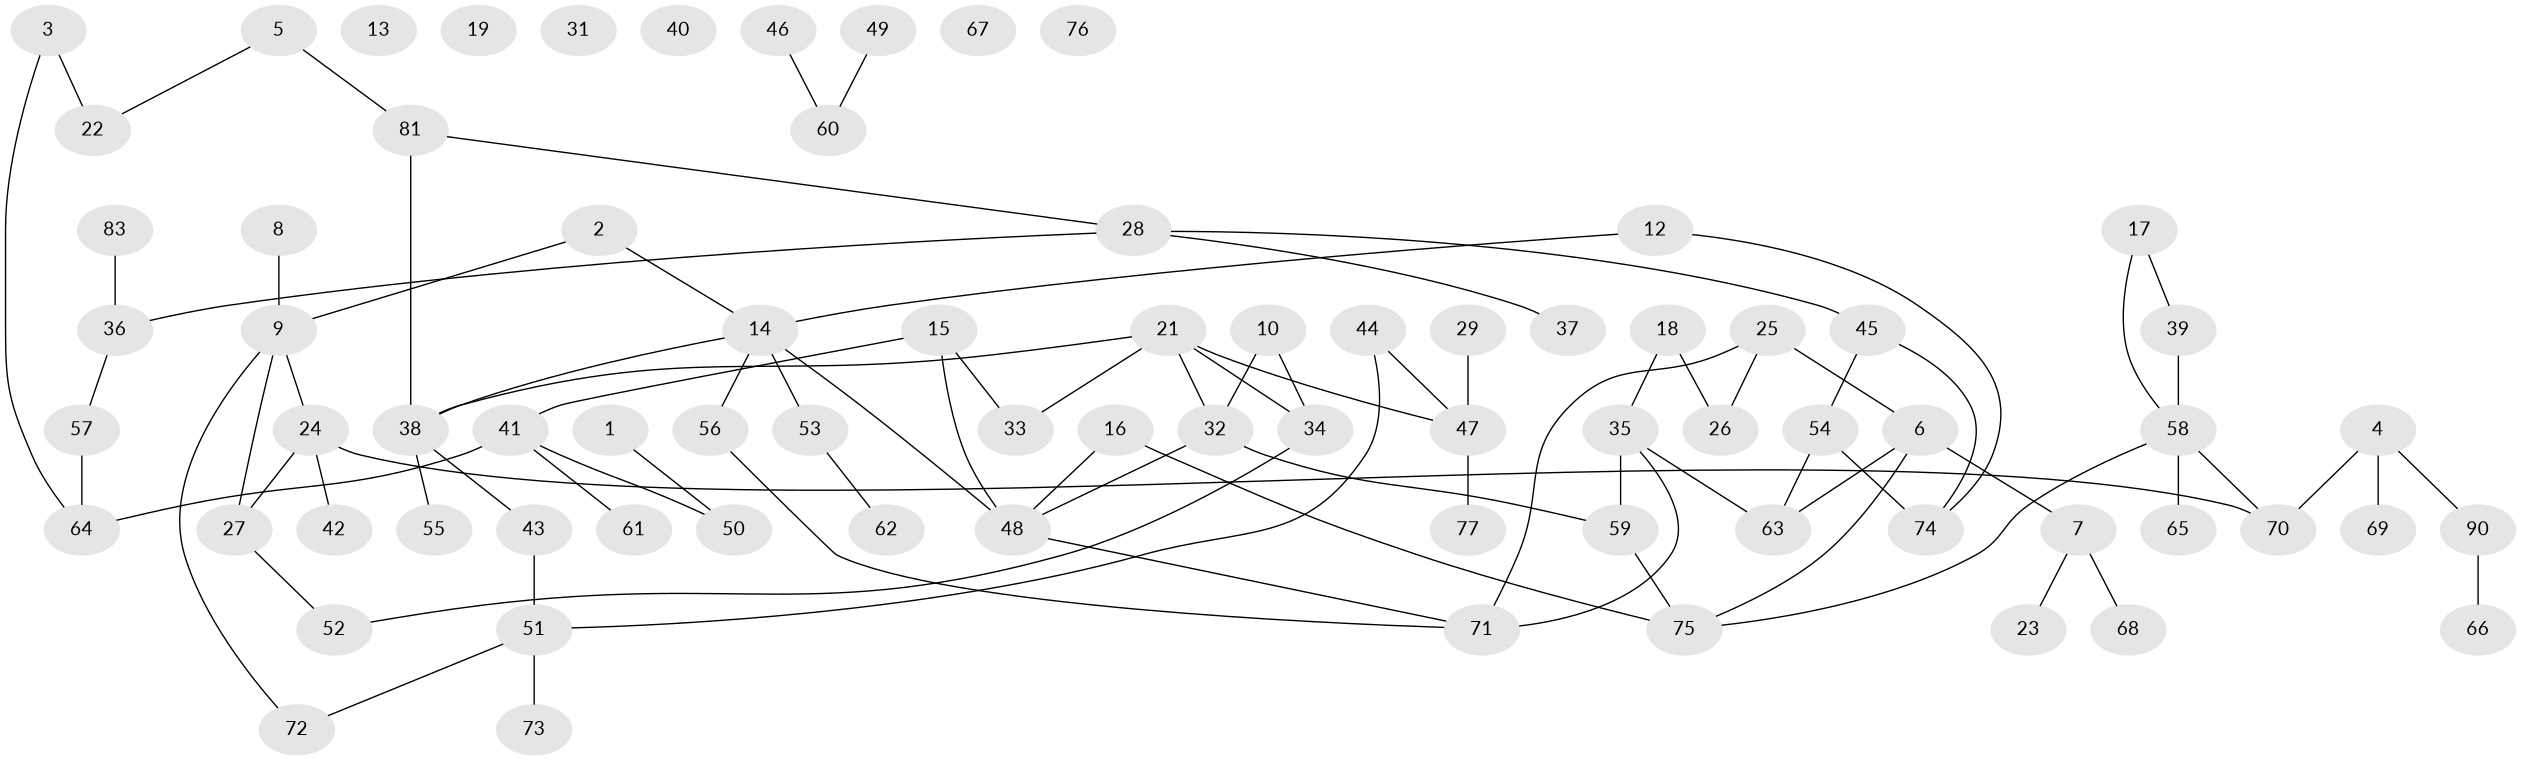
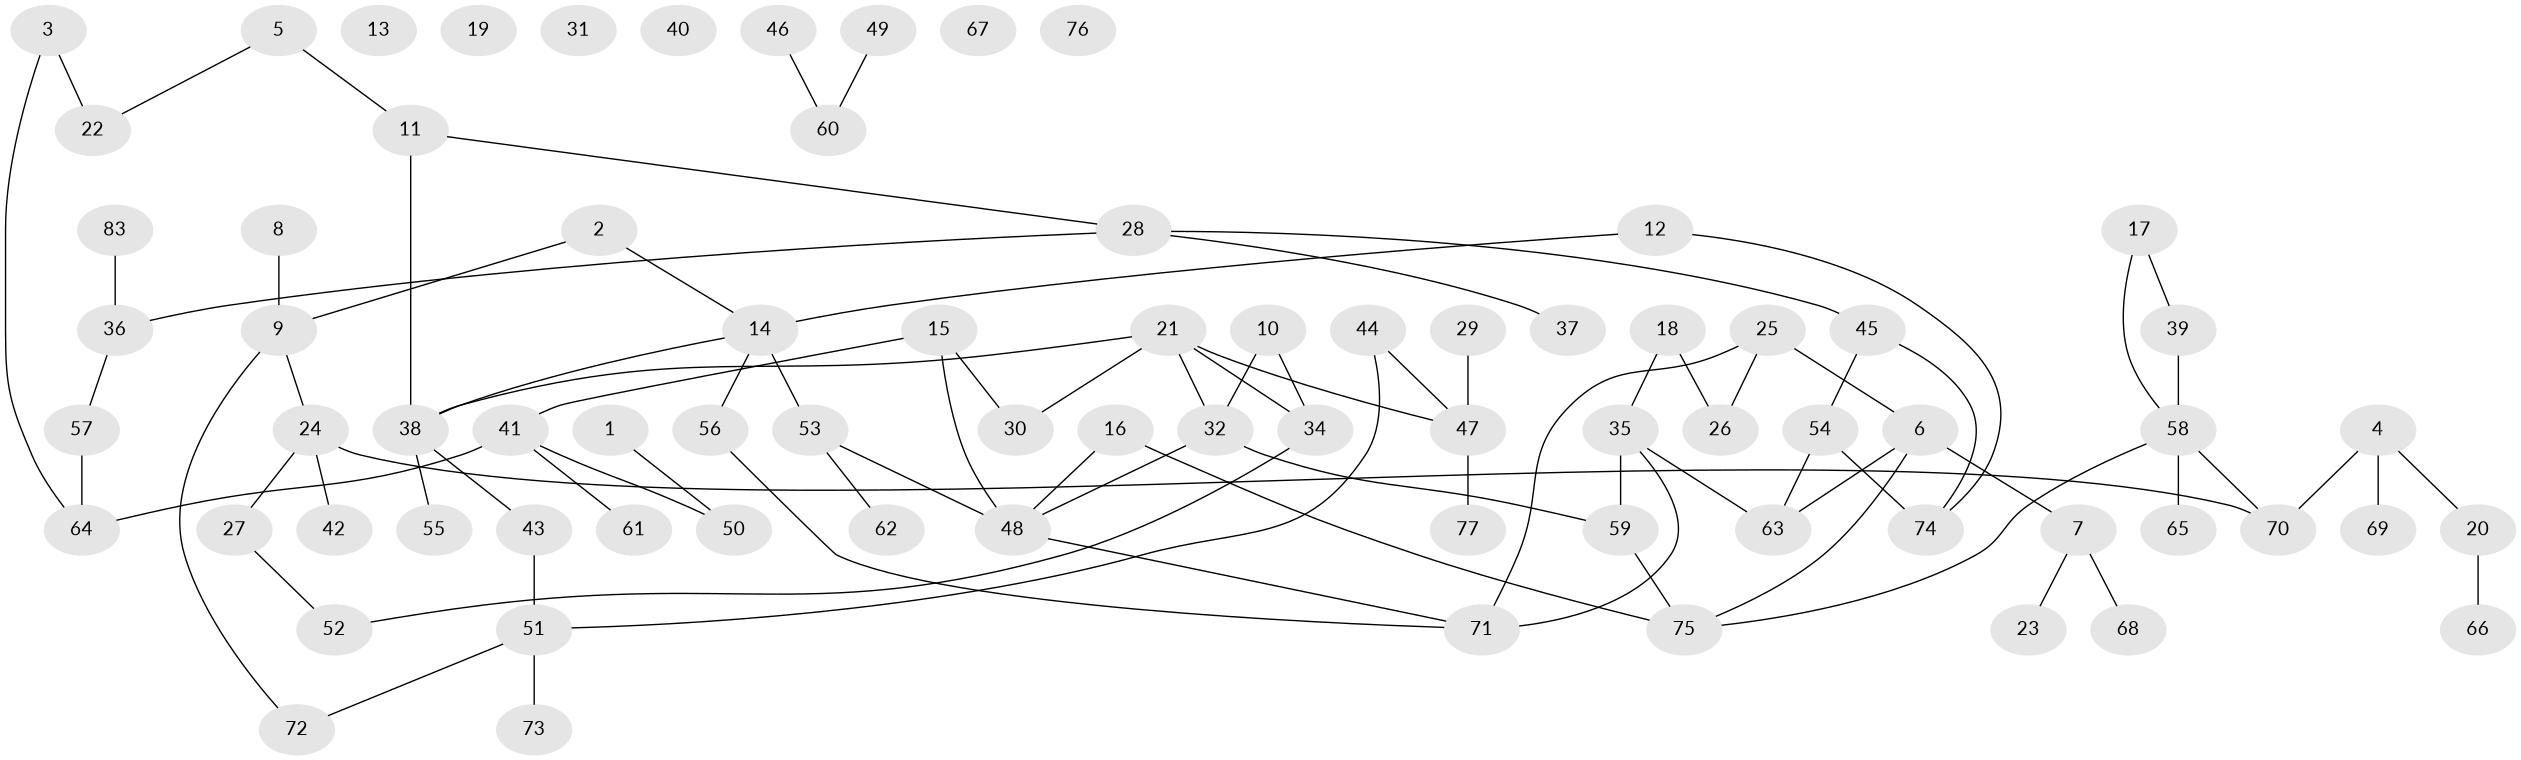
(411, 130) -> (411, 130)
(889, 428) -> (912, 480)
(255, 430) -> none
(1016, 430) -> (1016, 430)
(2478, 530) -> (2478, 530)
